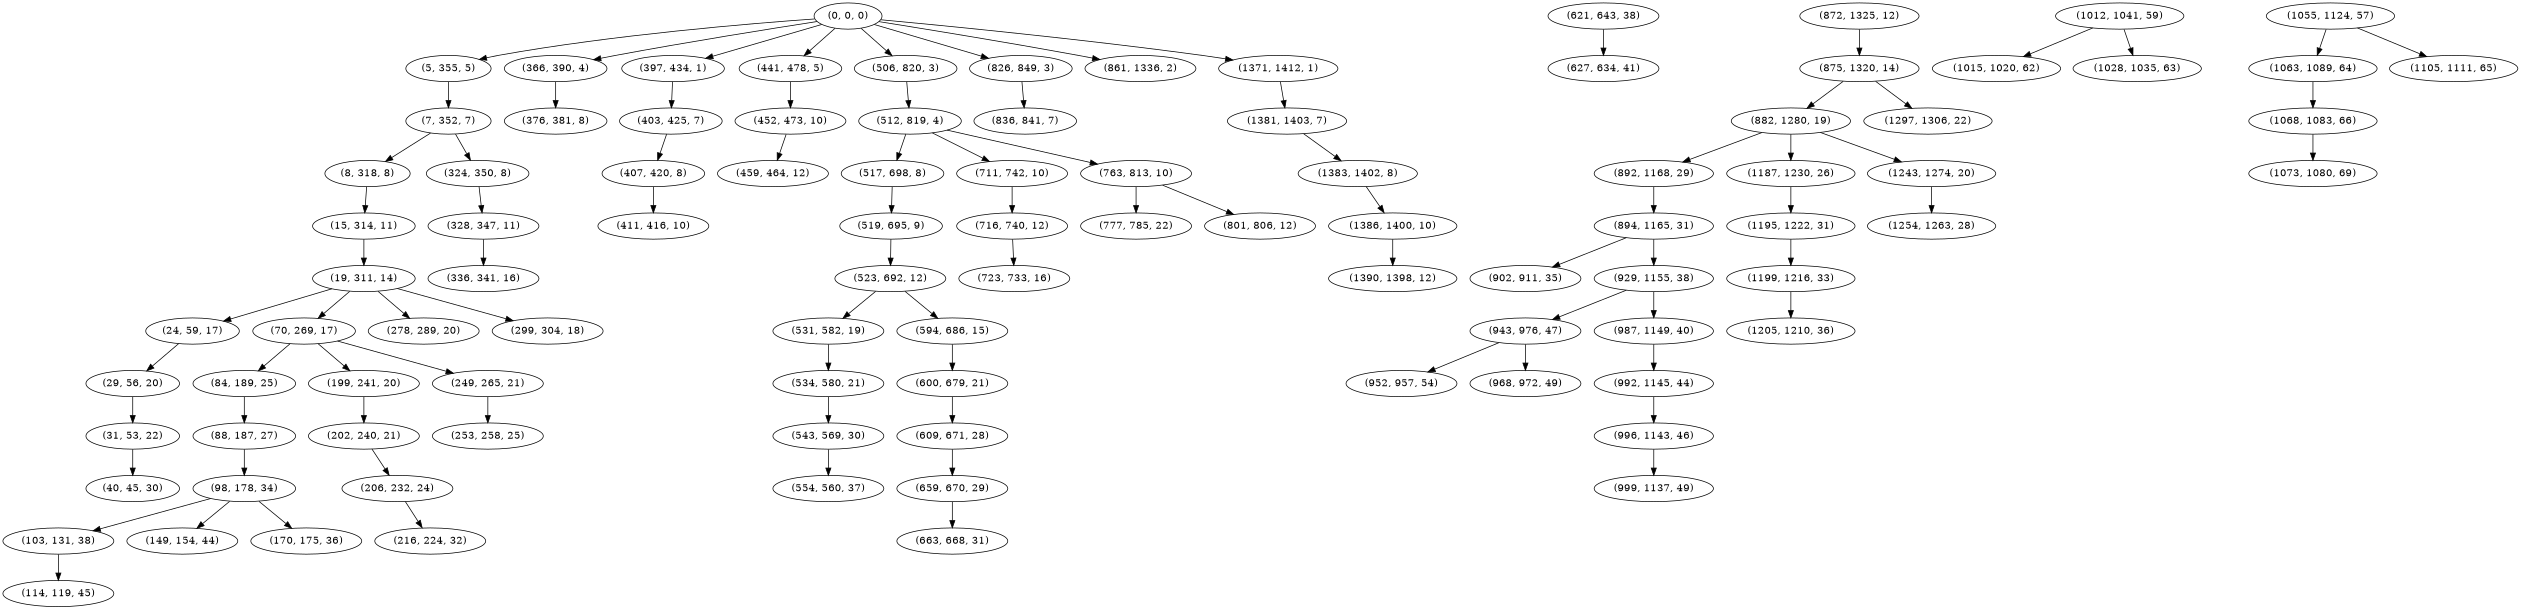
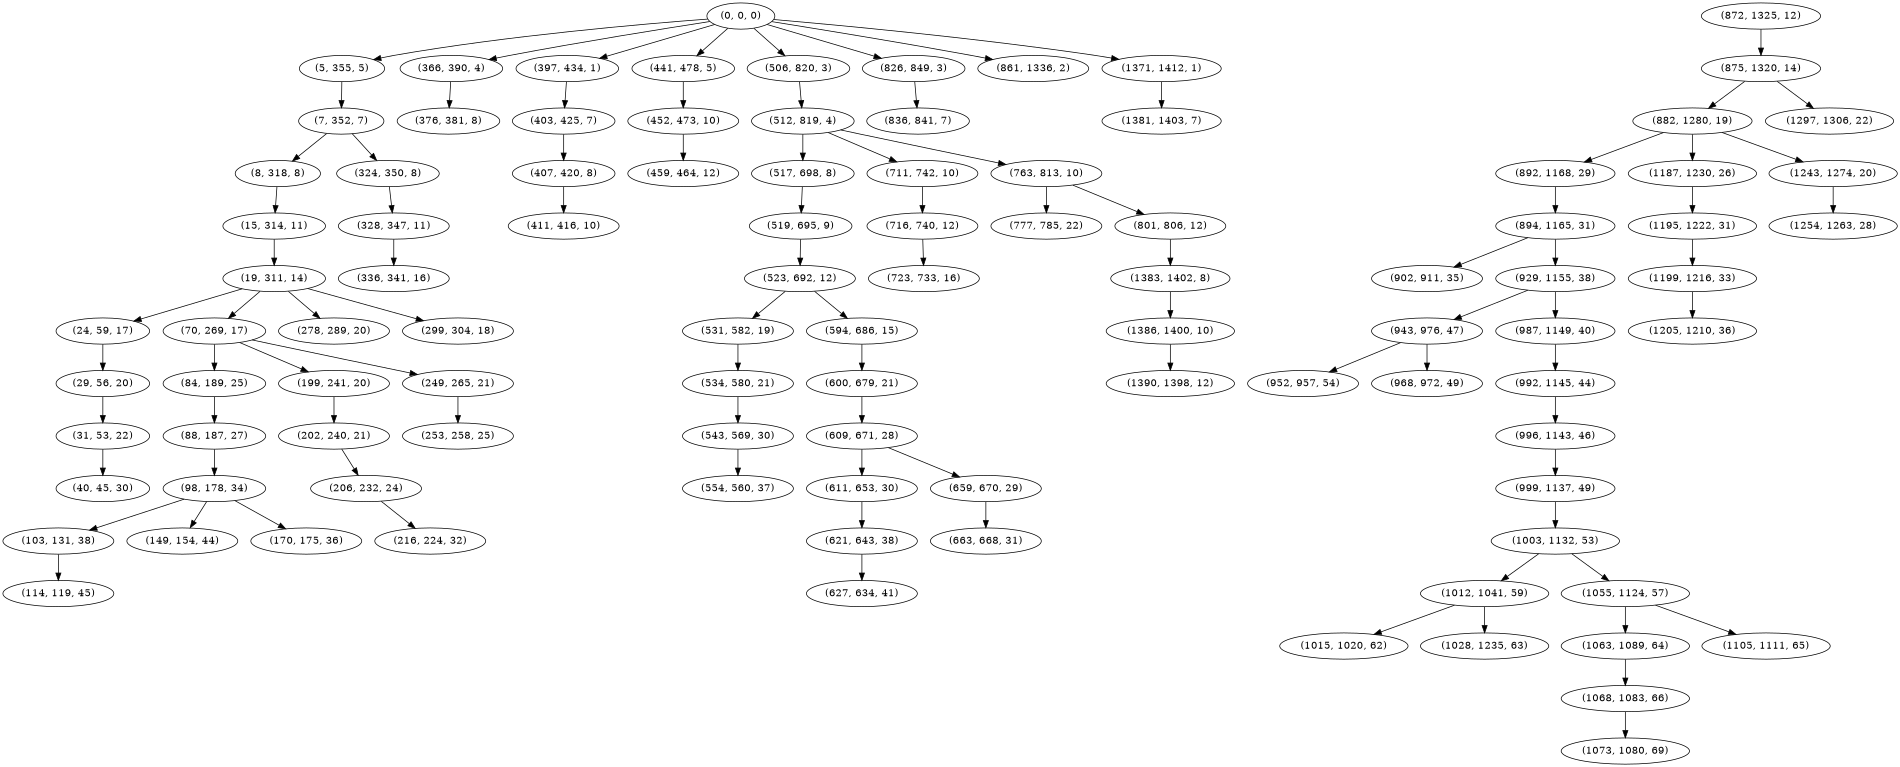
(2137, 69) -> (1485, 646)
(1319, 145) -> (1170, 249)
none -> (862, 489)
none -> (1555, 541)
